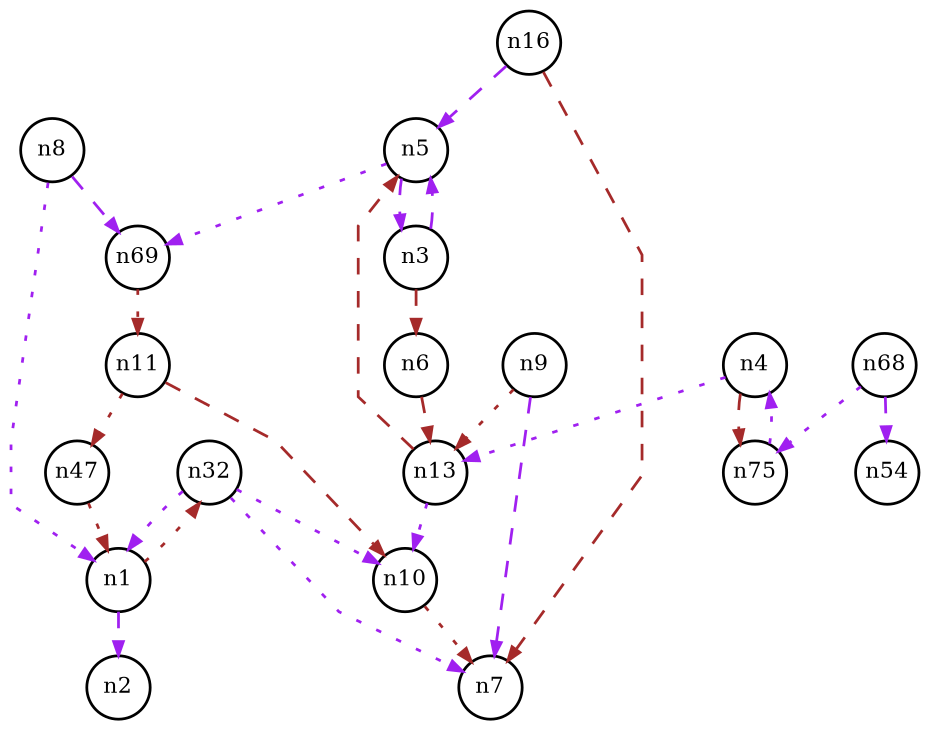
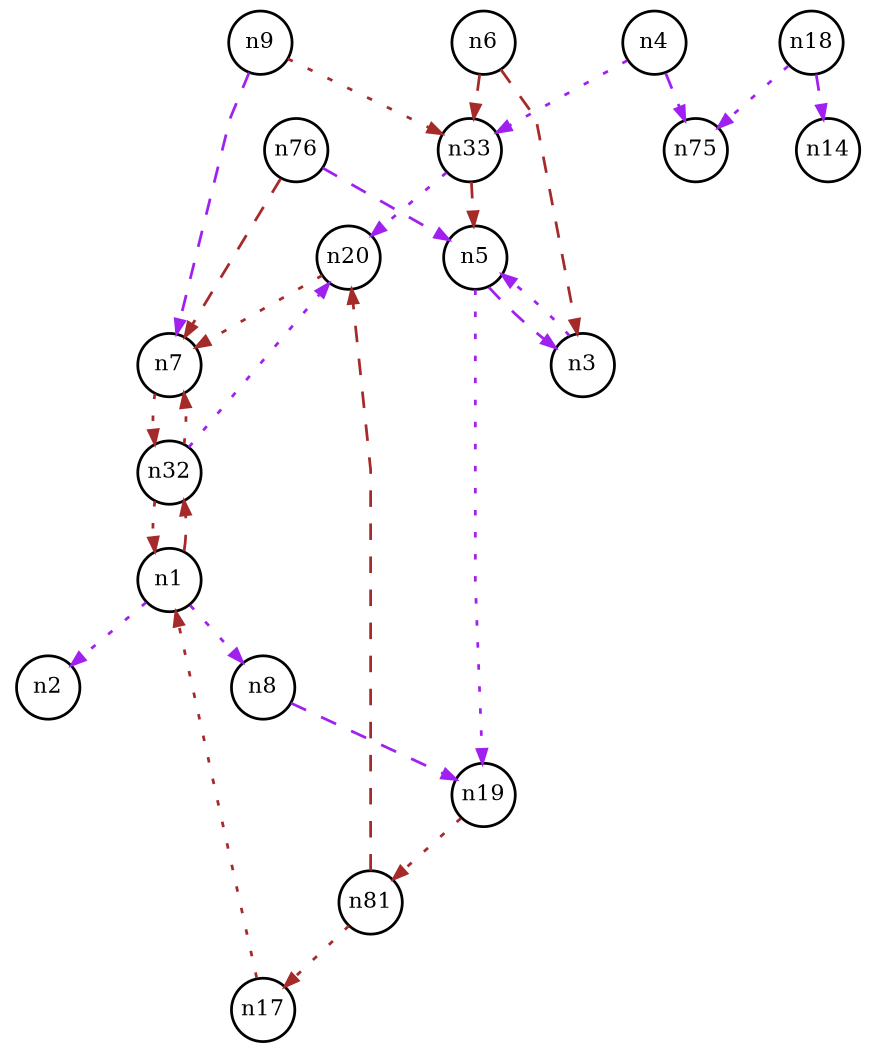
(529, 43) -> (296, 150)
(432, 211) -> (543, 309)
(138, 258) -> (484, 795)
(416, 304) -> (550, 189)
(138, 365) -> (371, 902)
(885, 365) -> (812, 43)
(19, 385) -> (211, 628)
none -> (153, 412)
(739, 412) -> (673, 90)
(771, 426) -> none
(77, 473) -> (263, 1010)
(435, 473) -> (470, 150)
(887, 473) -> (828, 150)
(159, 514) -> (153, 519)
(169, 539) -> (186, 533)
(405, 580) -> (349, 258)
(327, 599) -> (186, 425)
(118, 626) -> (114, 629)
